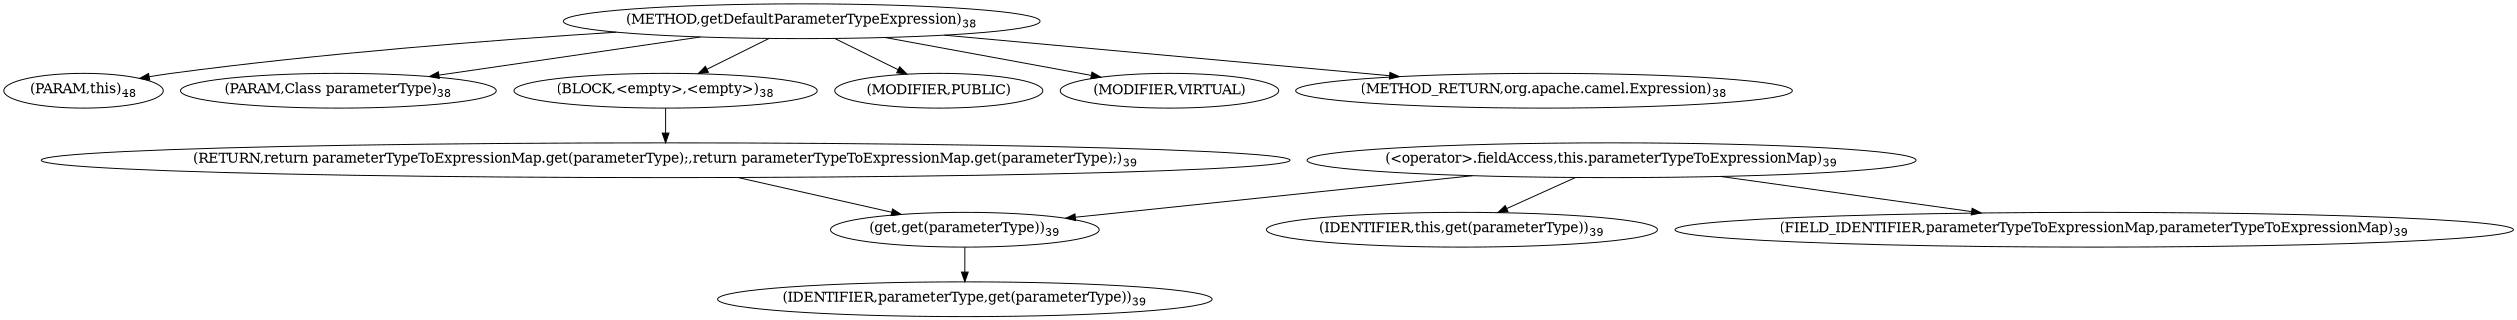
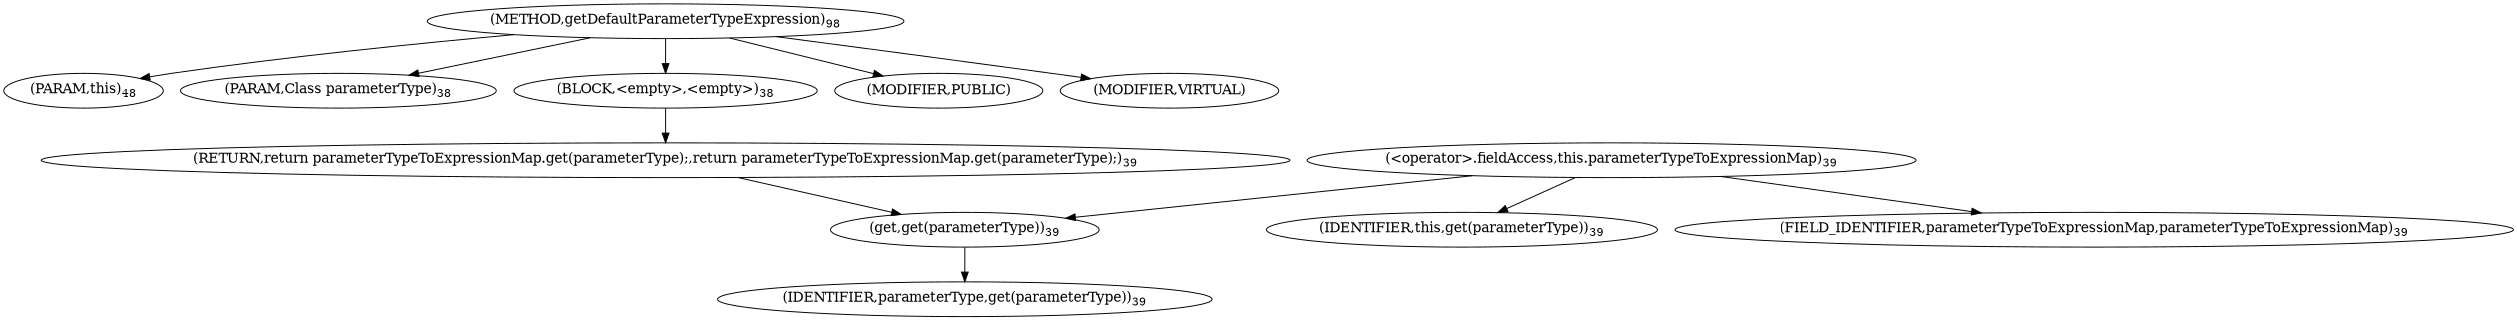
(970, 20) -> (834, 20)
(1544, 91) -> none
